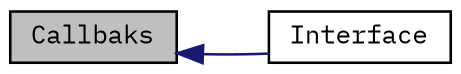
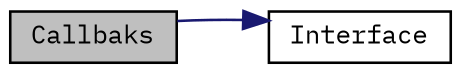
(236, 54) -> (210, 20)
